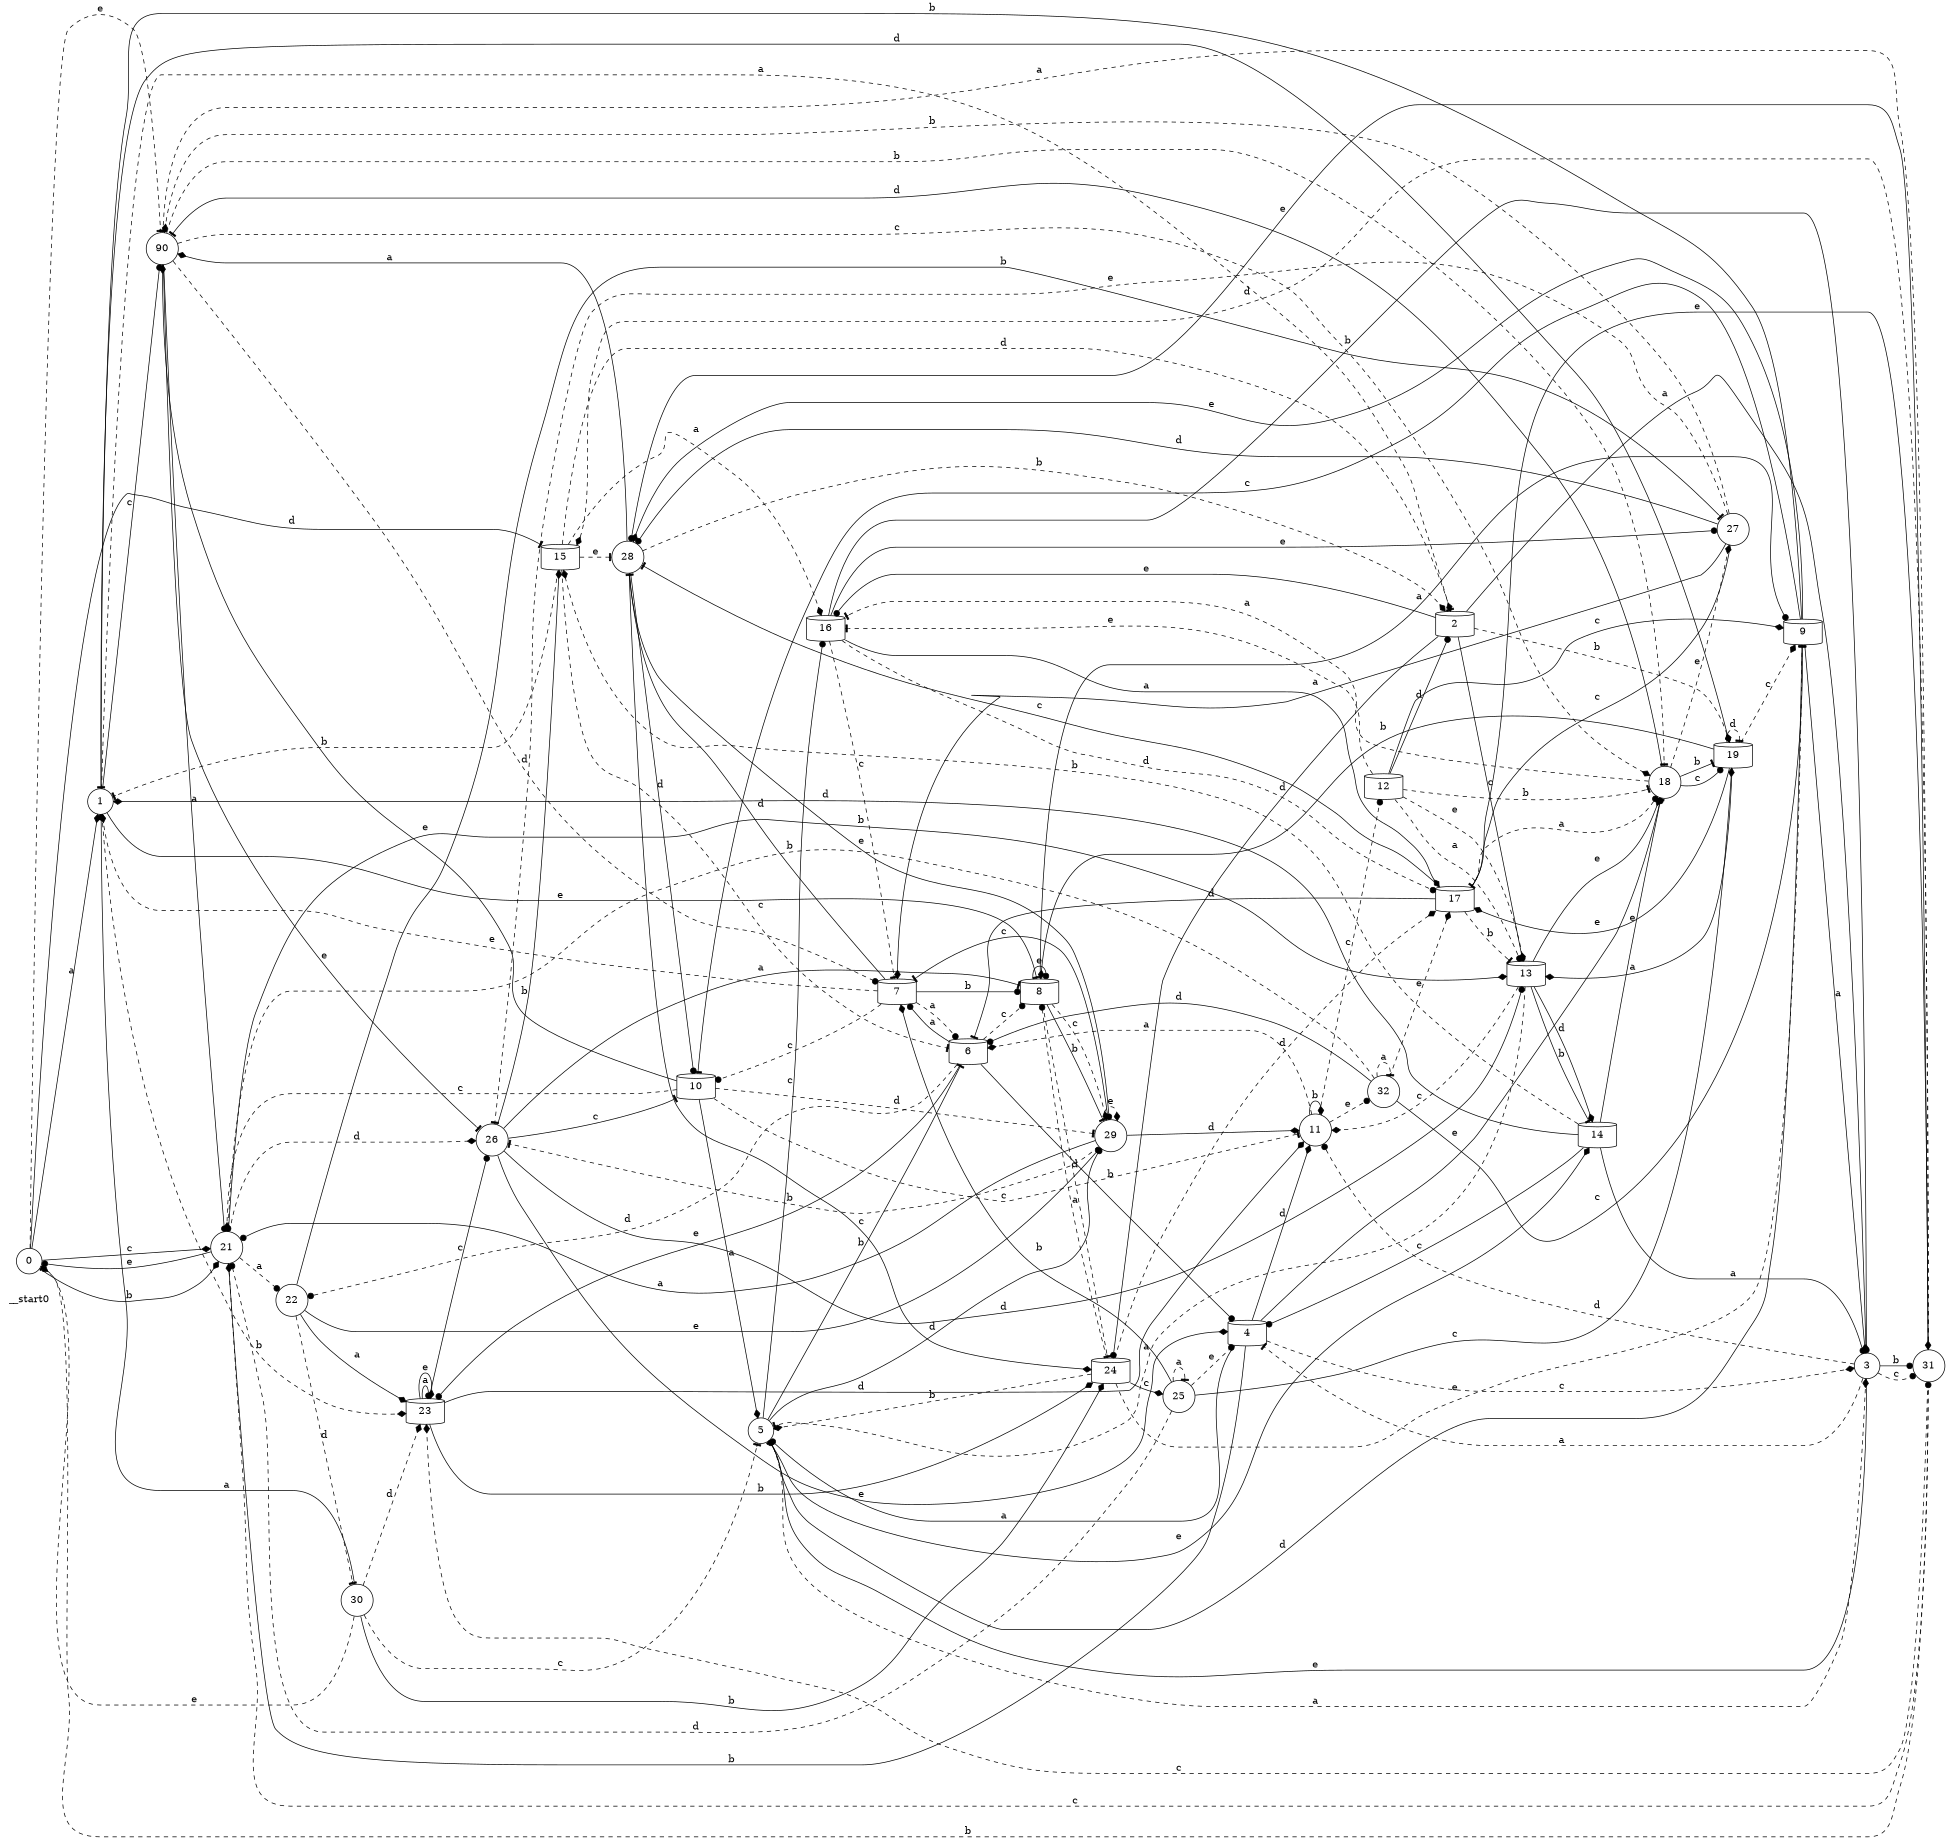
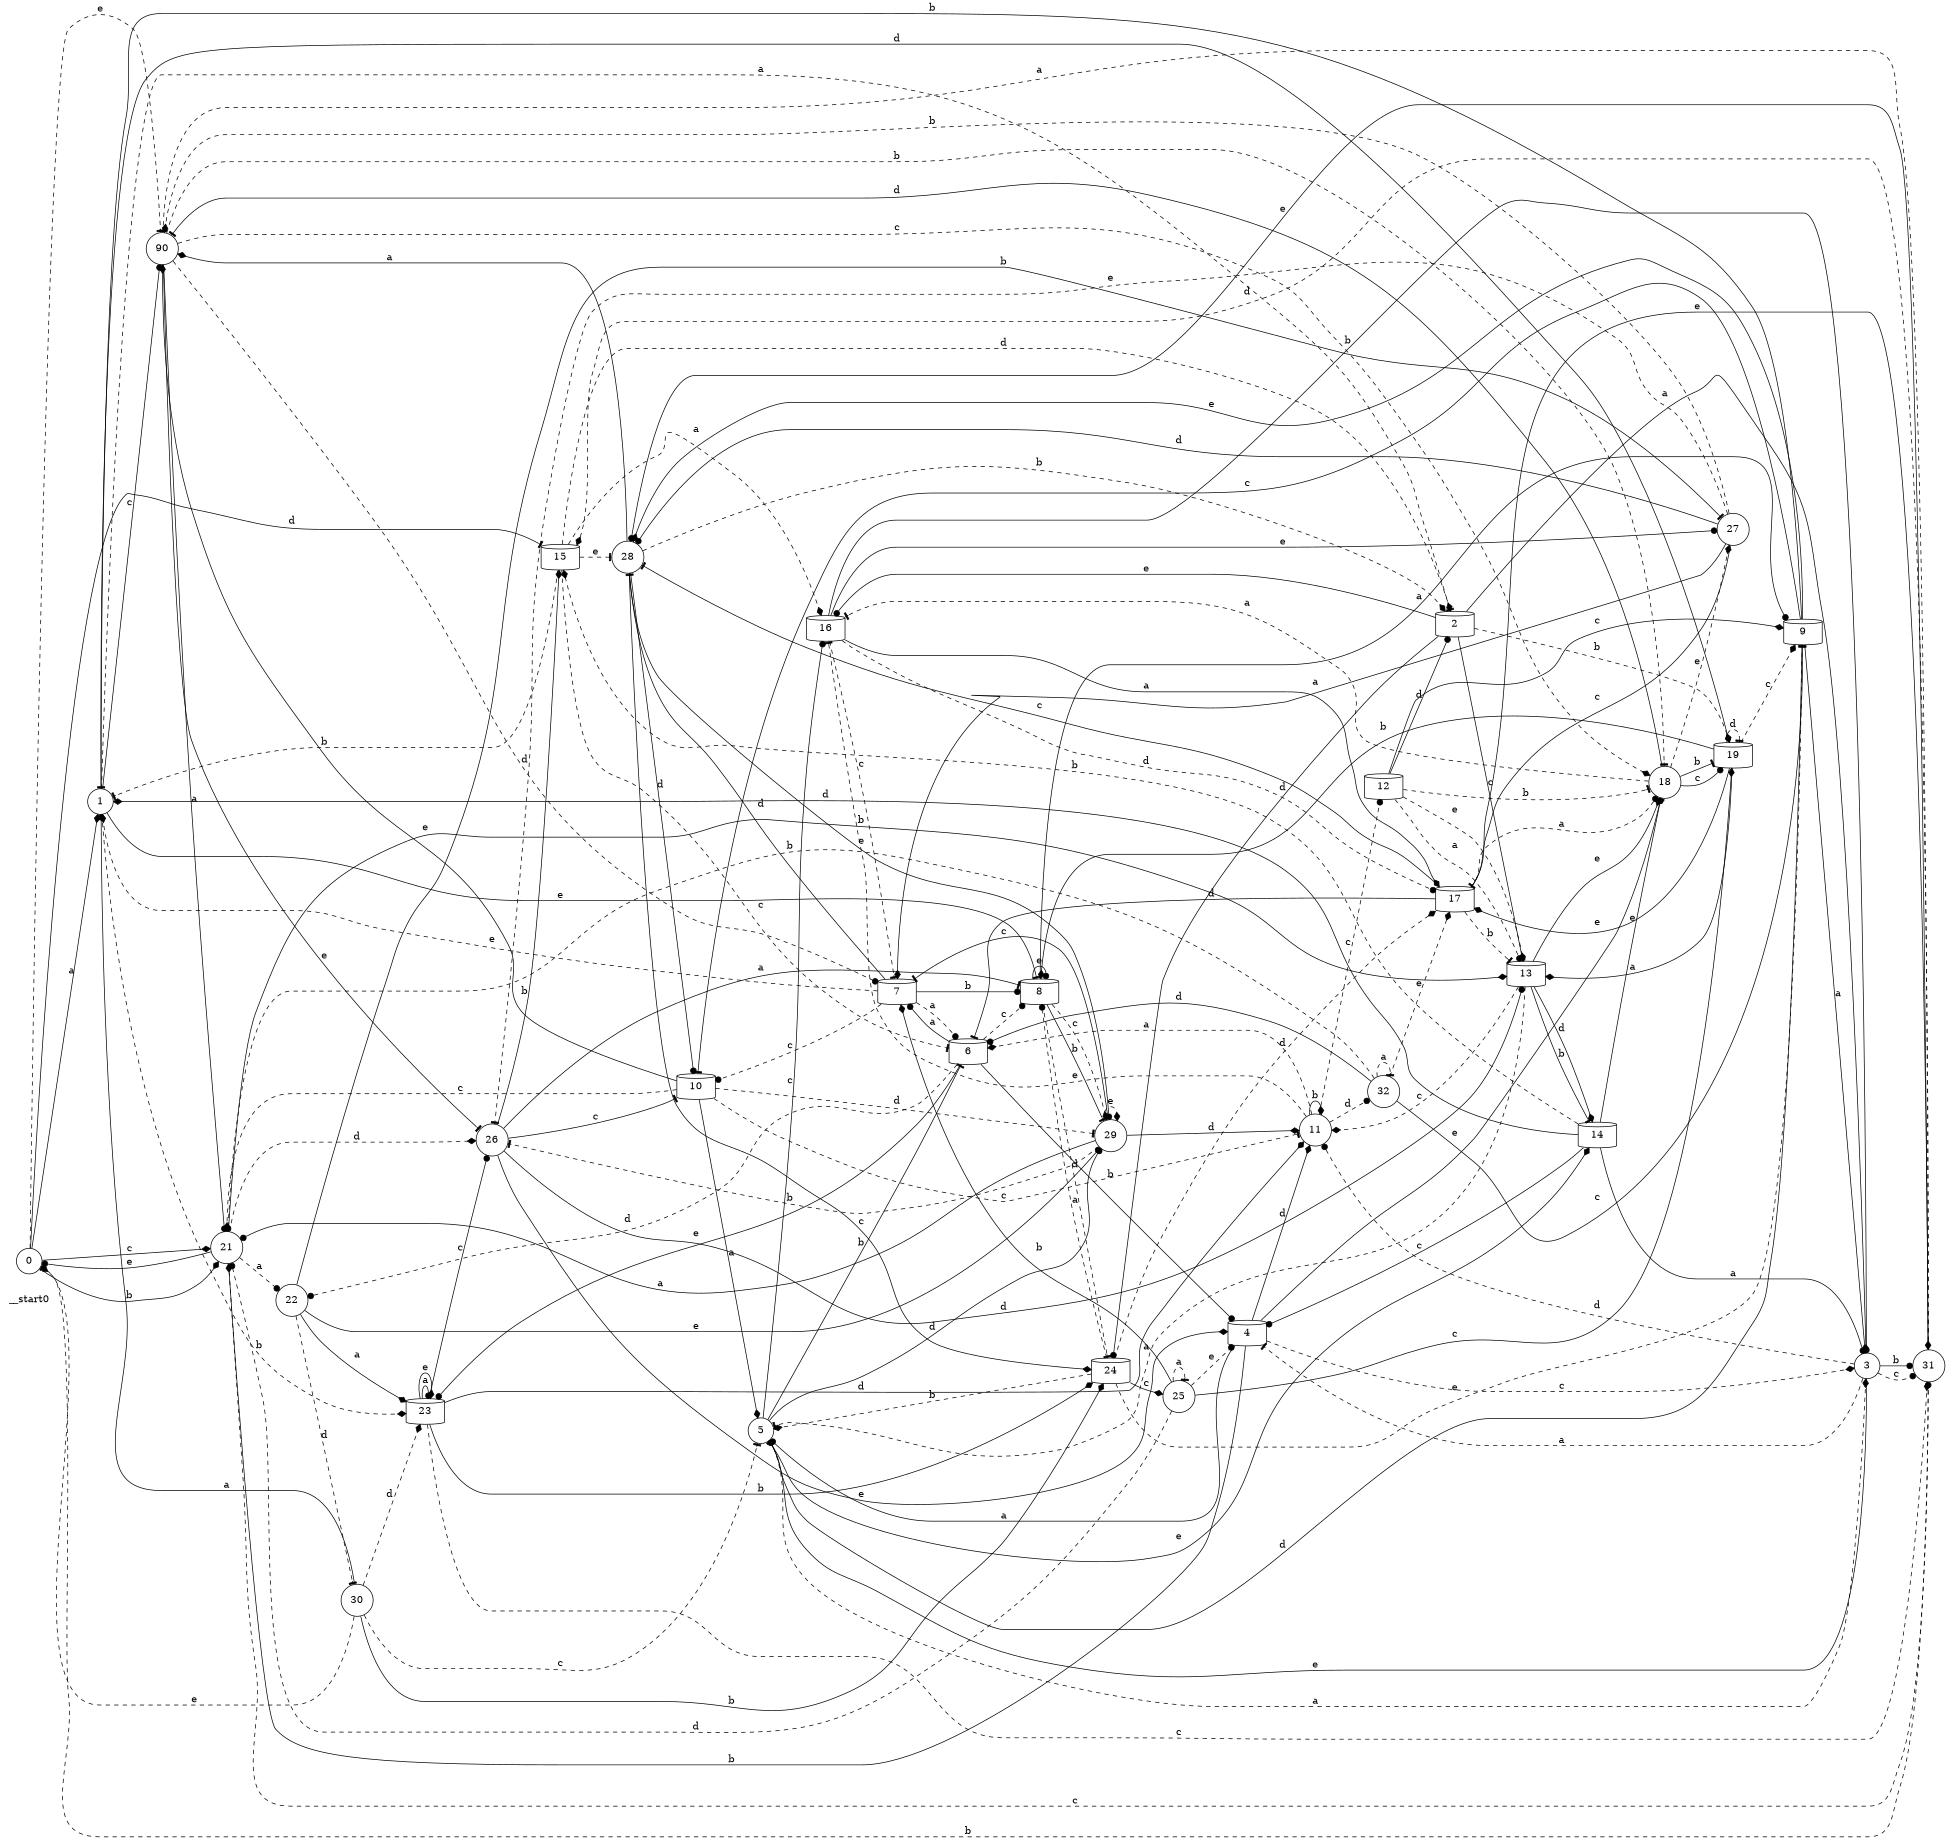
(1149, 627) -> (909, 1050)
(1348, 1104) -> (1348, 1104)
(1258, 1773) -> (1236, 1739)
